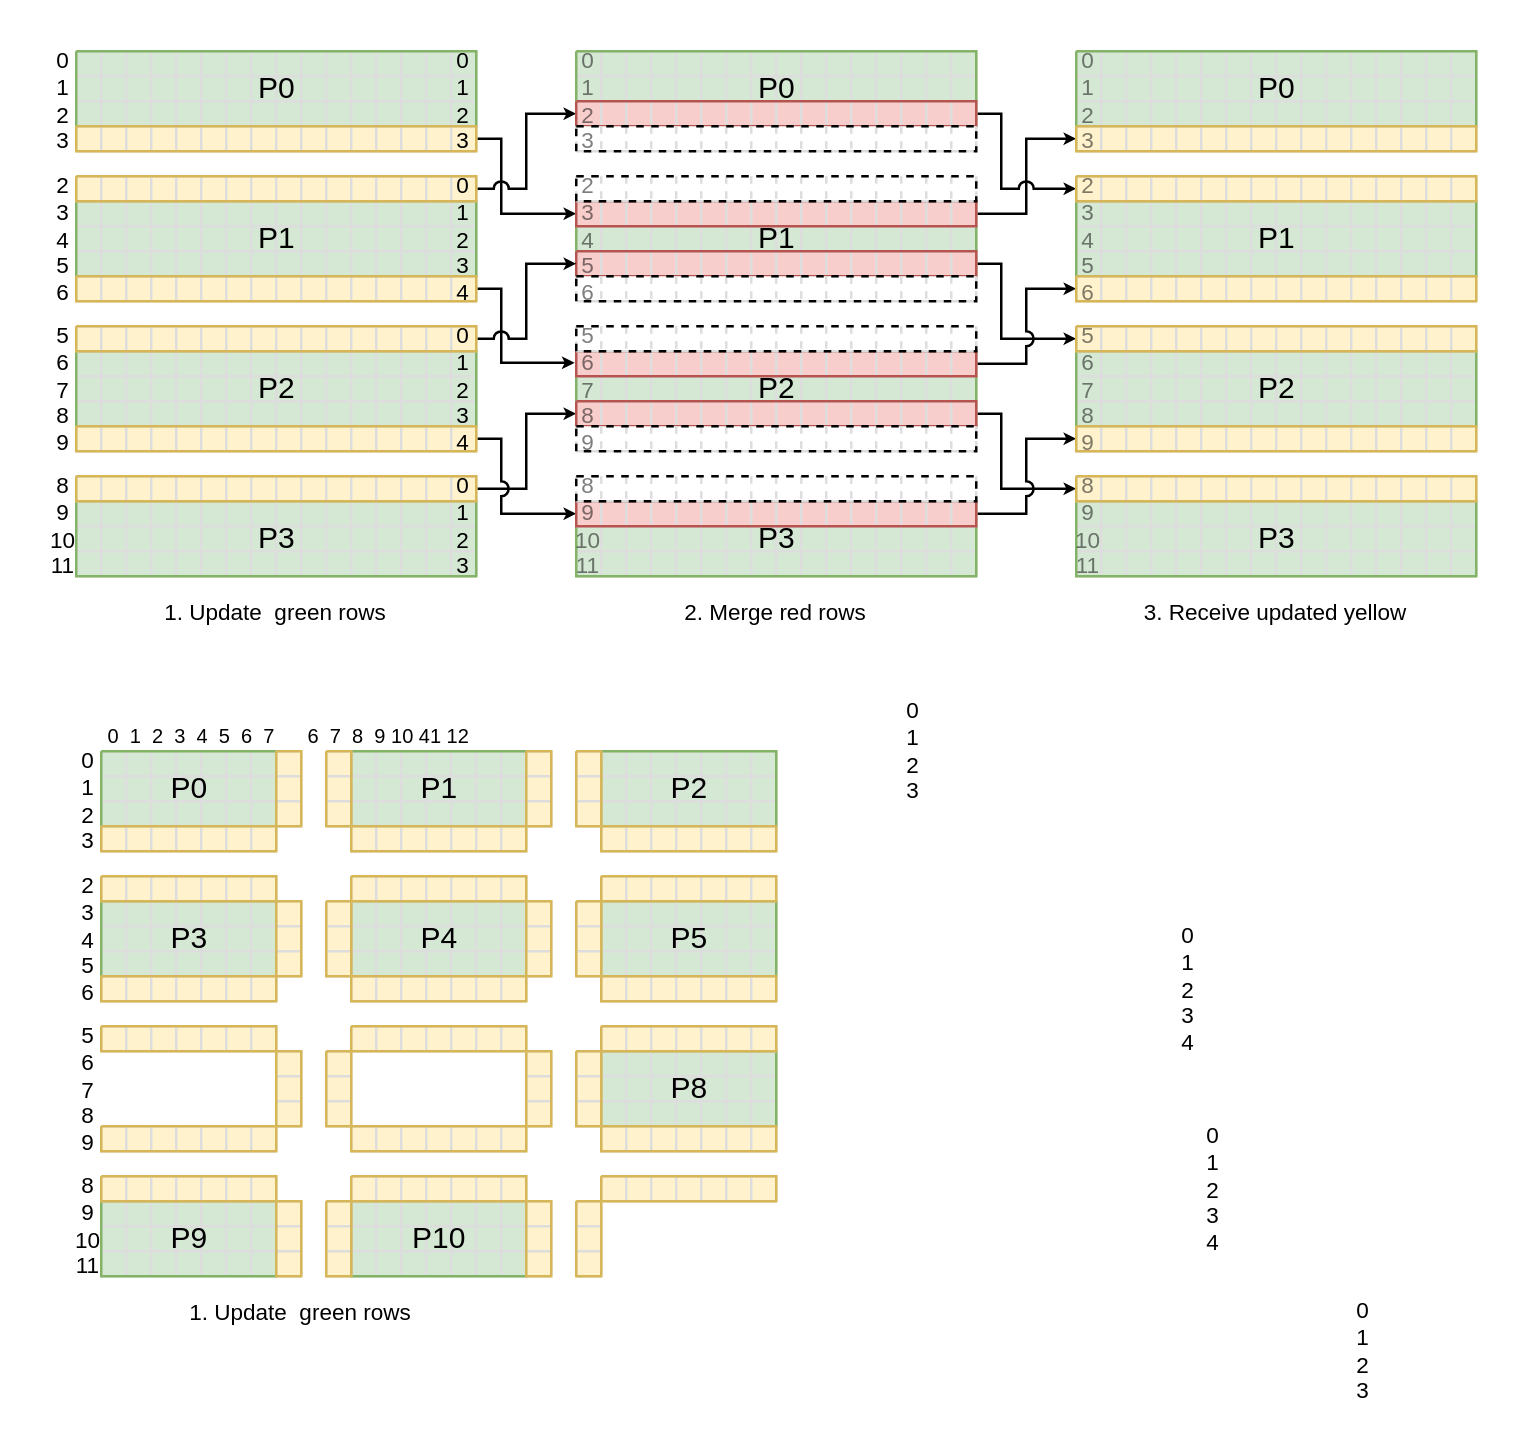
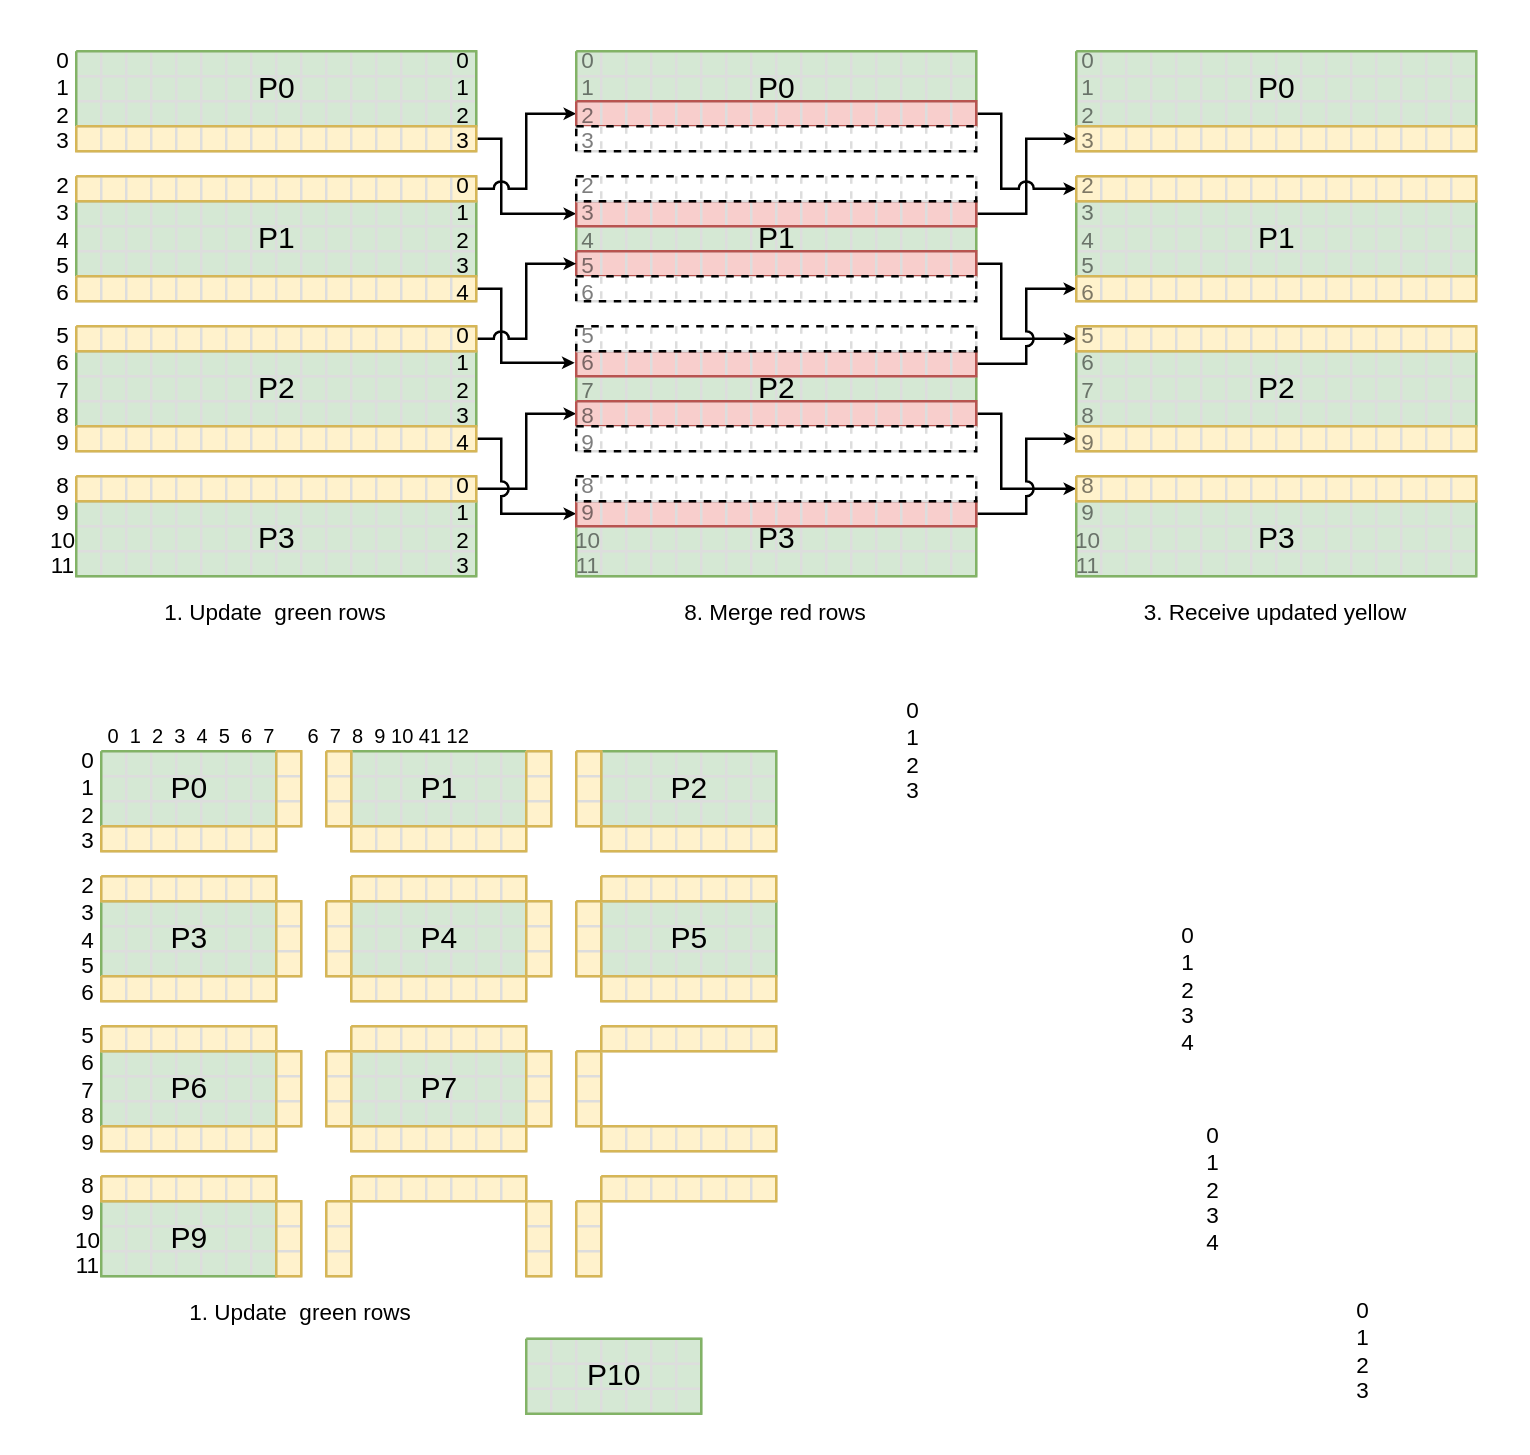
(776, 614) -> (776, 614)
none -> (189, 1089)
none -> (439, 1089)
(689, 1089) -> none
(439, 1239) -> (614, 1376)
